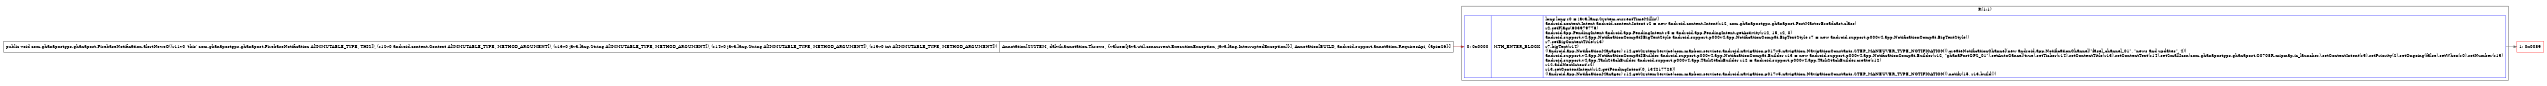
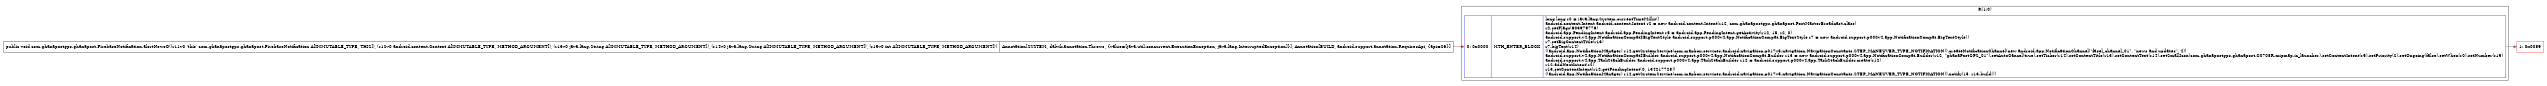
(1985, 10) -> (1985, 10)
